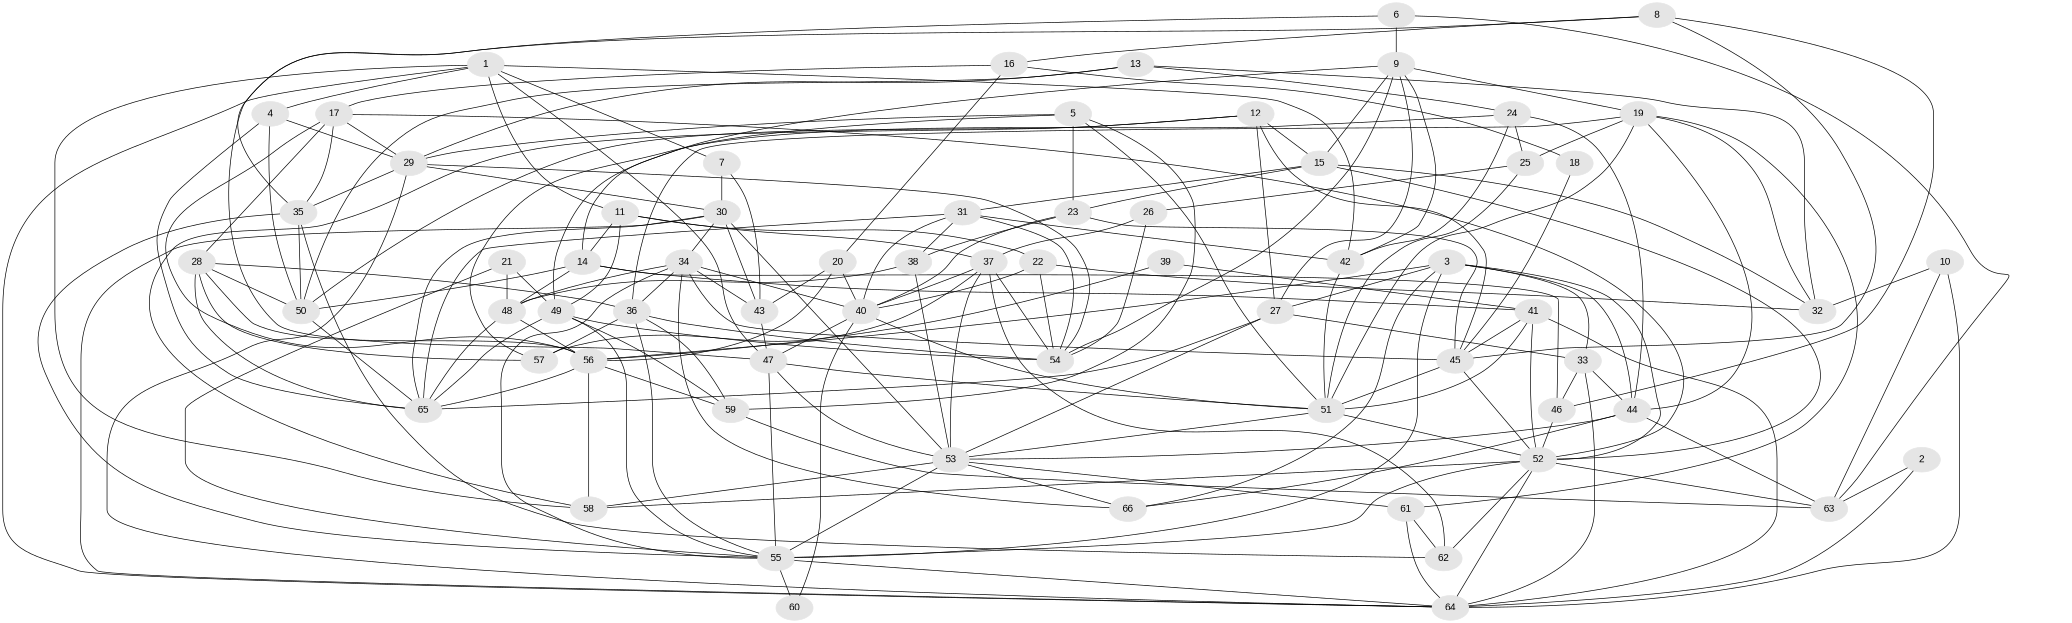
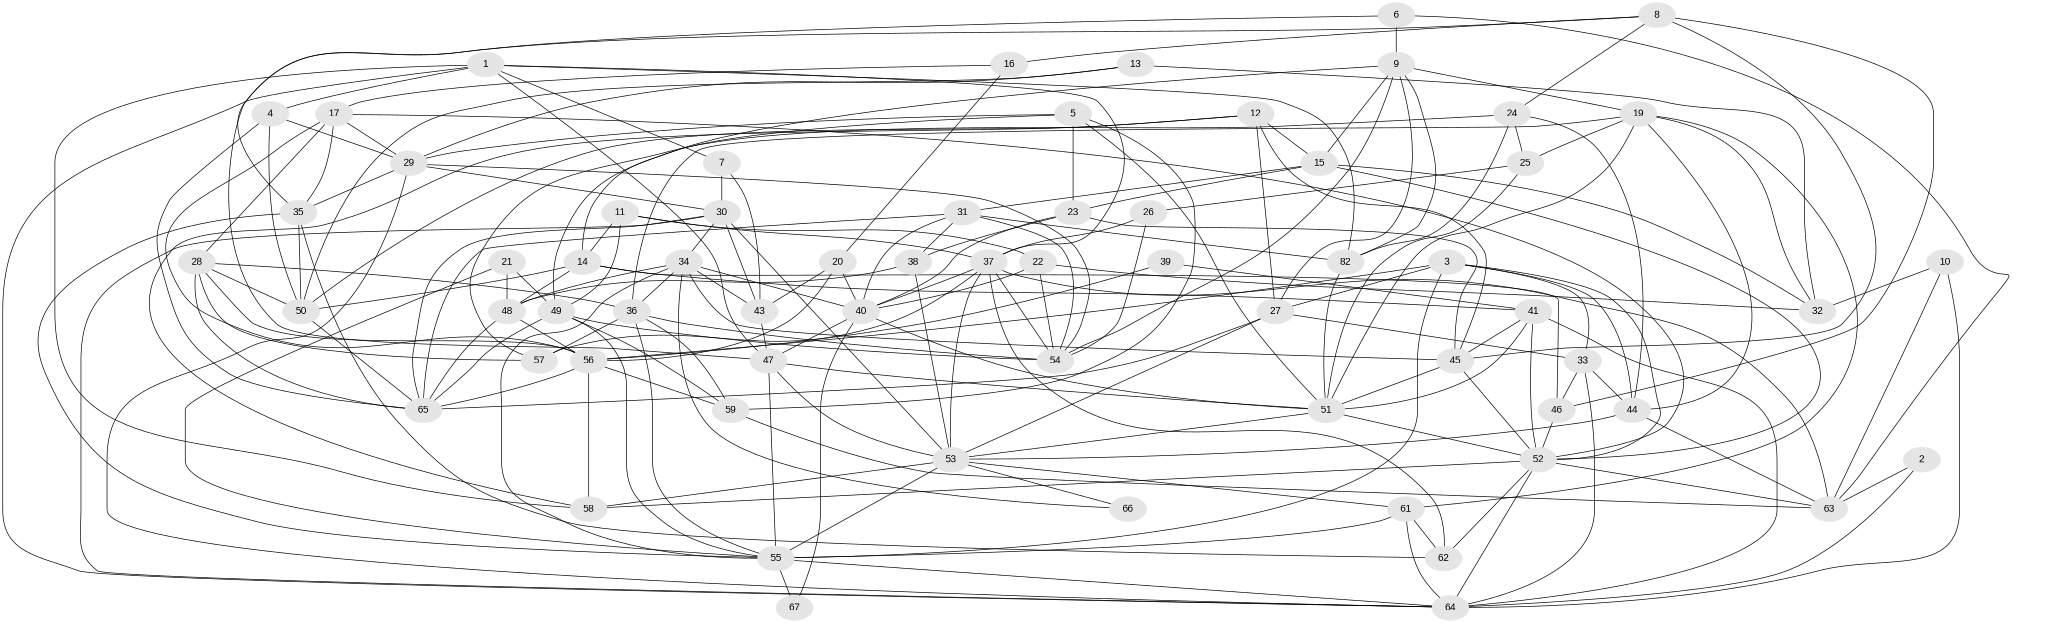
(1324, 86) -> (1585, 64)
(527, 159) -> (1026, 89)
(1575, 163) -> none
(1345, 262) -> (1345, 262)
none -> (1665, 321)
(1340, 431) -> none
(1347, 477) -> none
(1165, 542) -> (1109, 547)
(795, 608) -> (795, 608)
